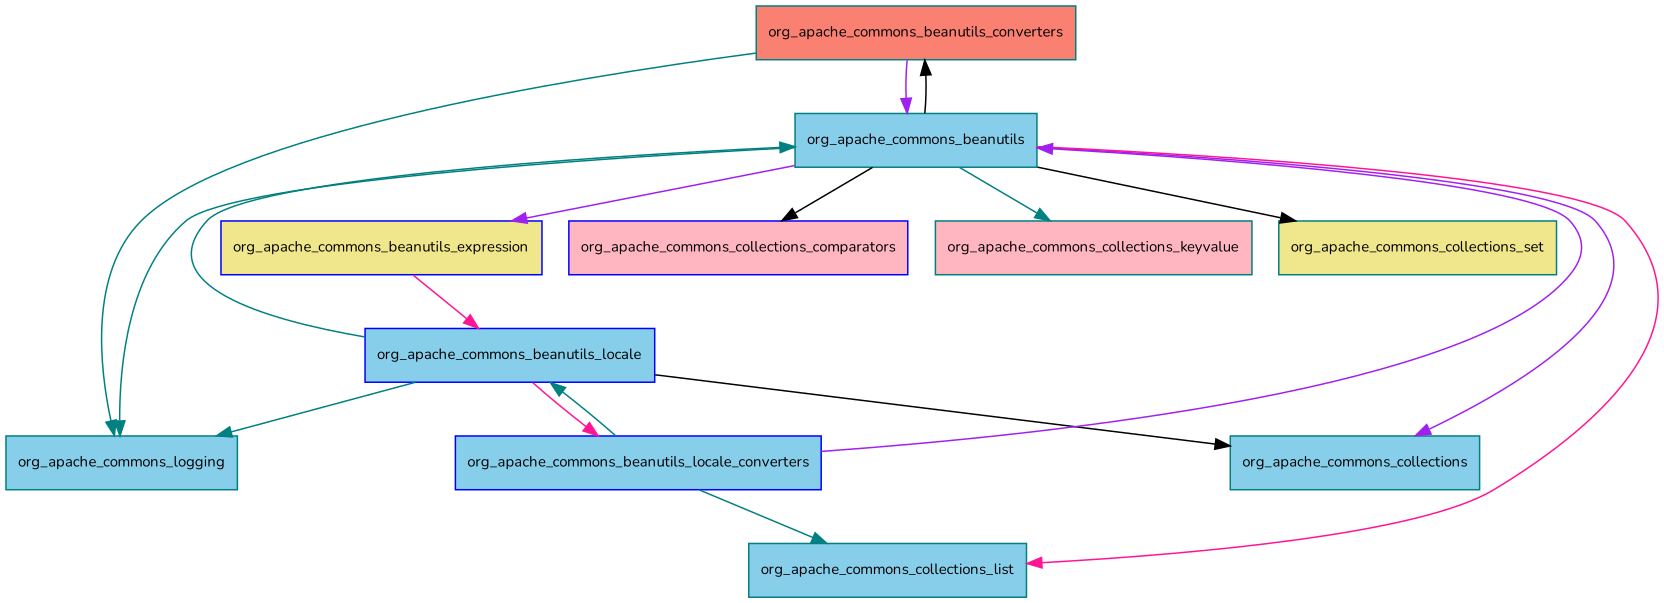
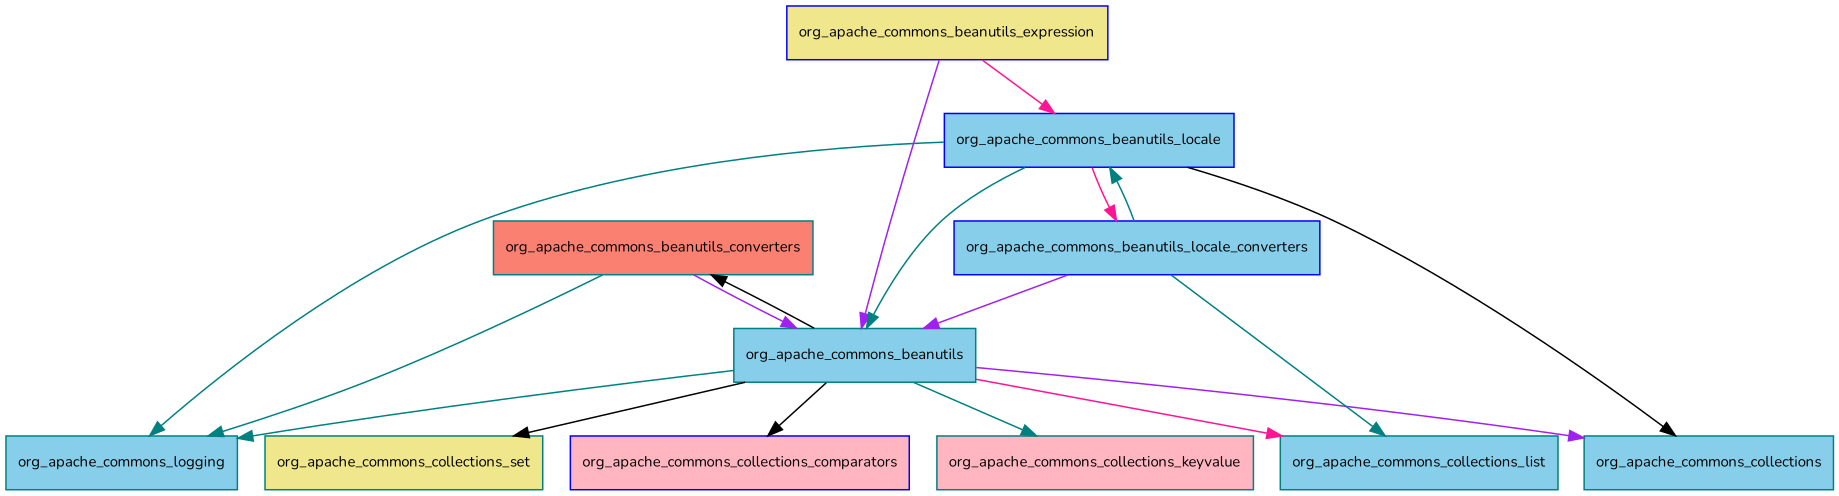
(661, 192) -> (901, 186)
